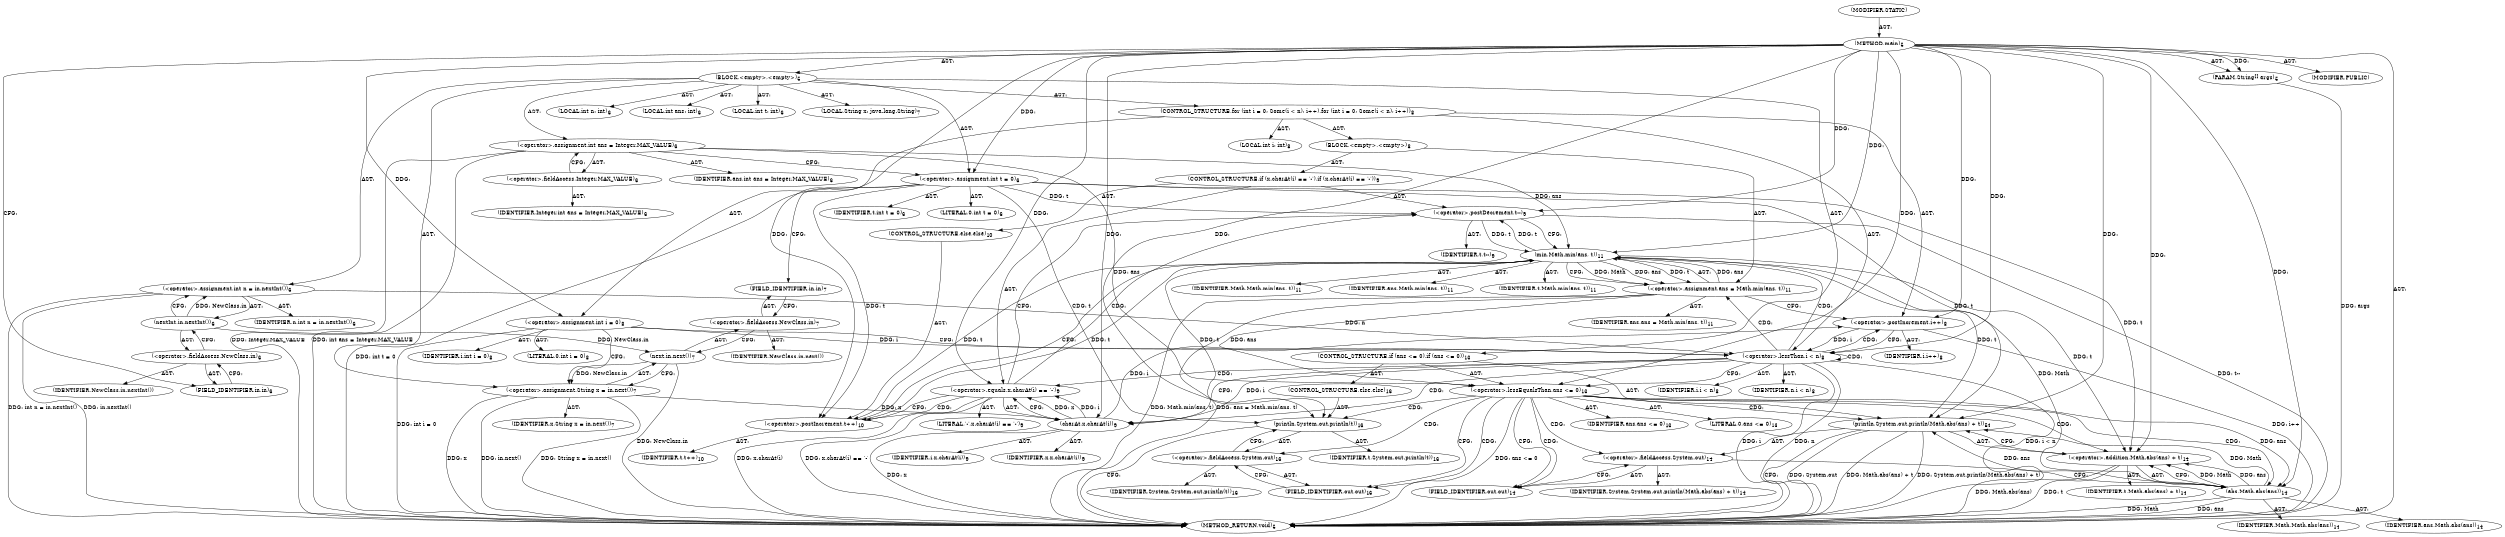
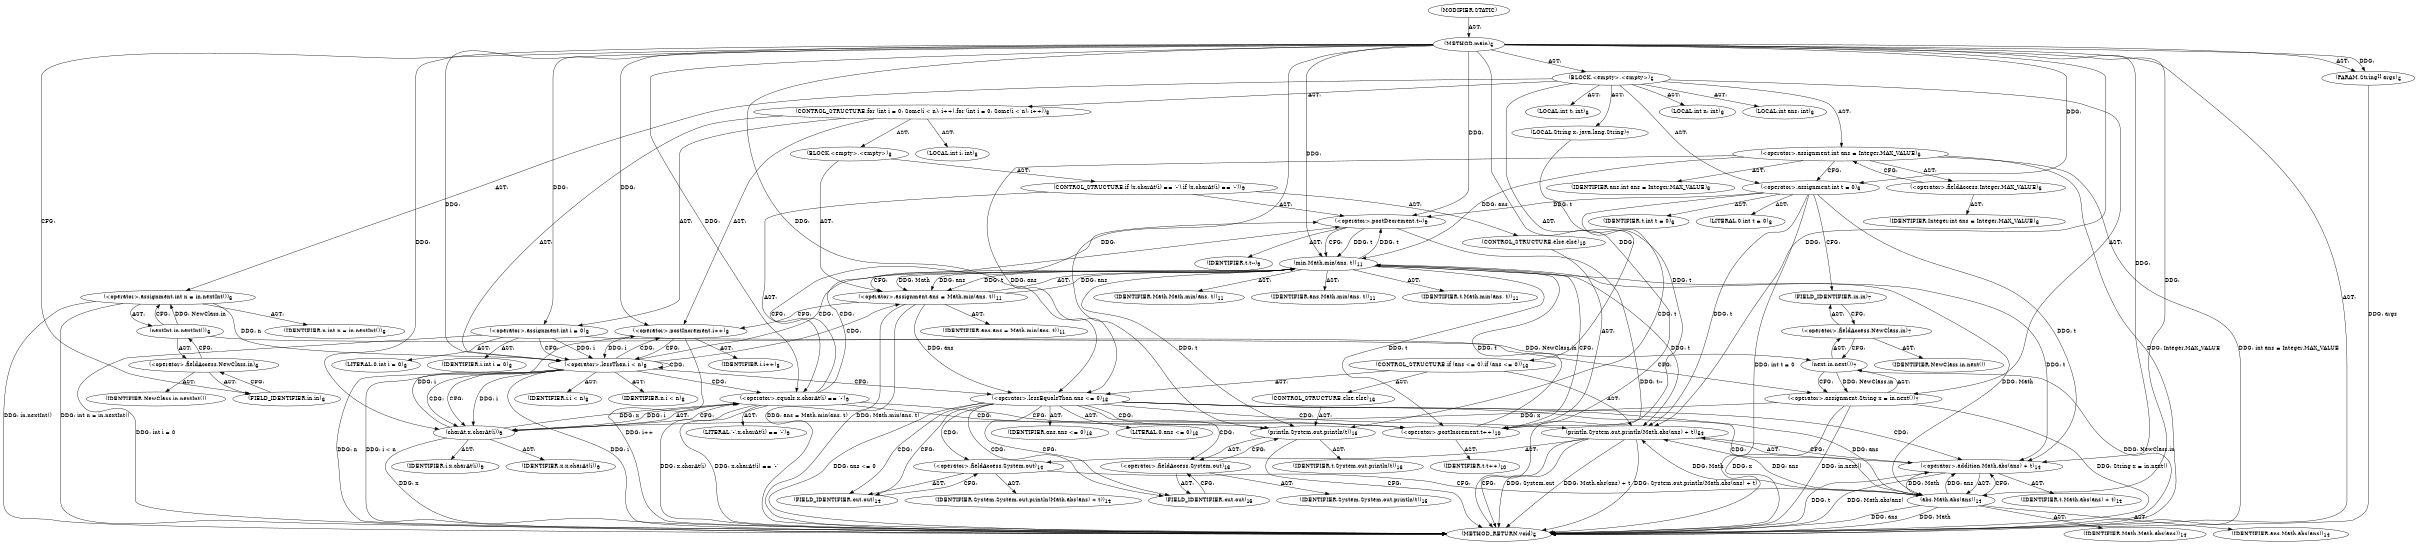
(2341, 78) -> none
(845, 259) -> (1678, 306)
(563, 425) -> none
